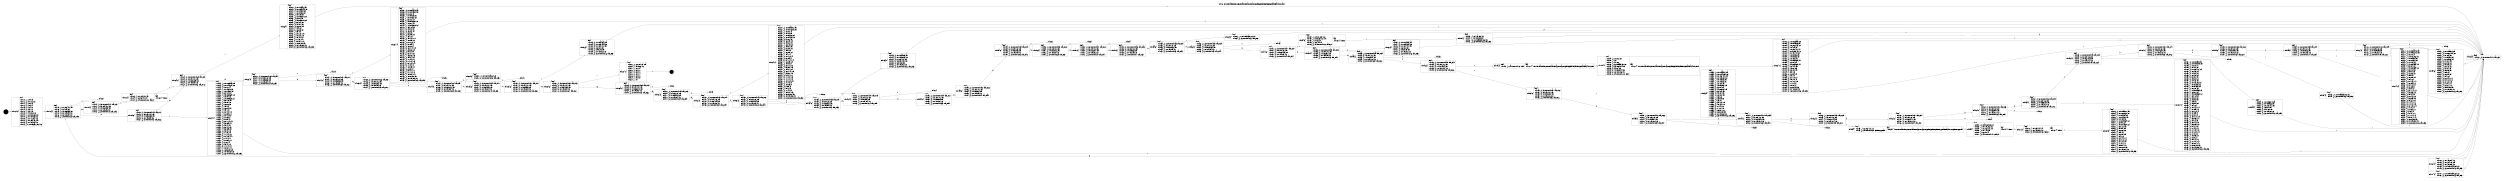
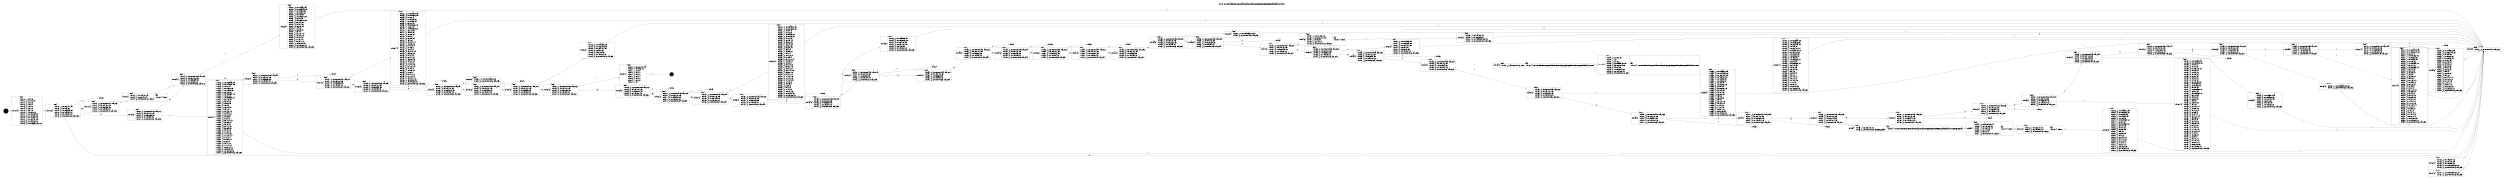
none -> (1012, 45)
